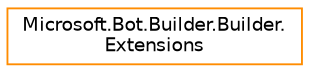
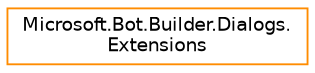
(155, 36) -> (157, 36)
